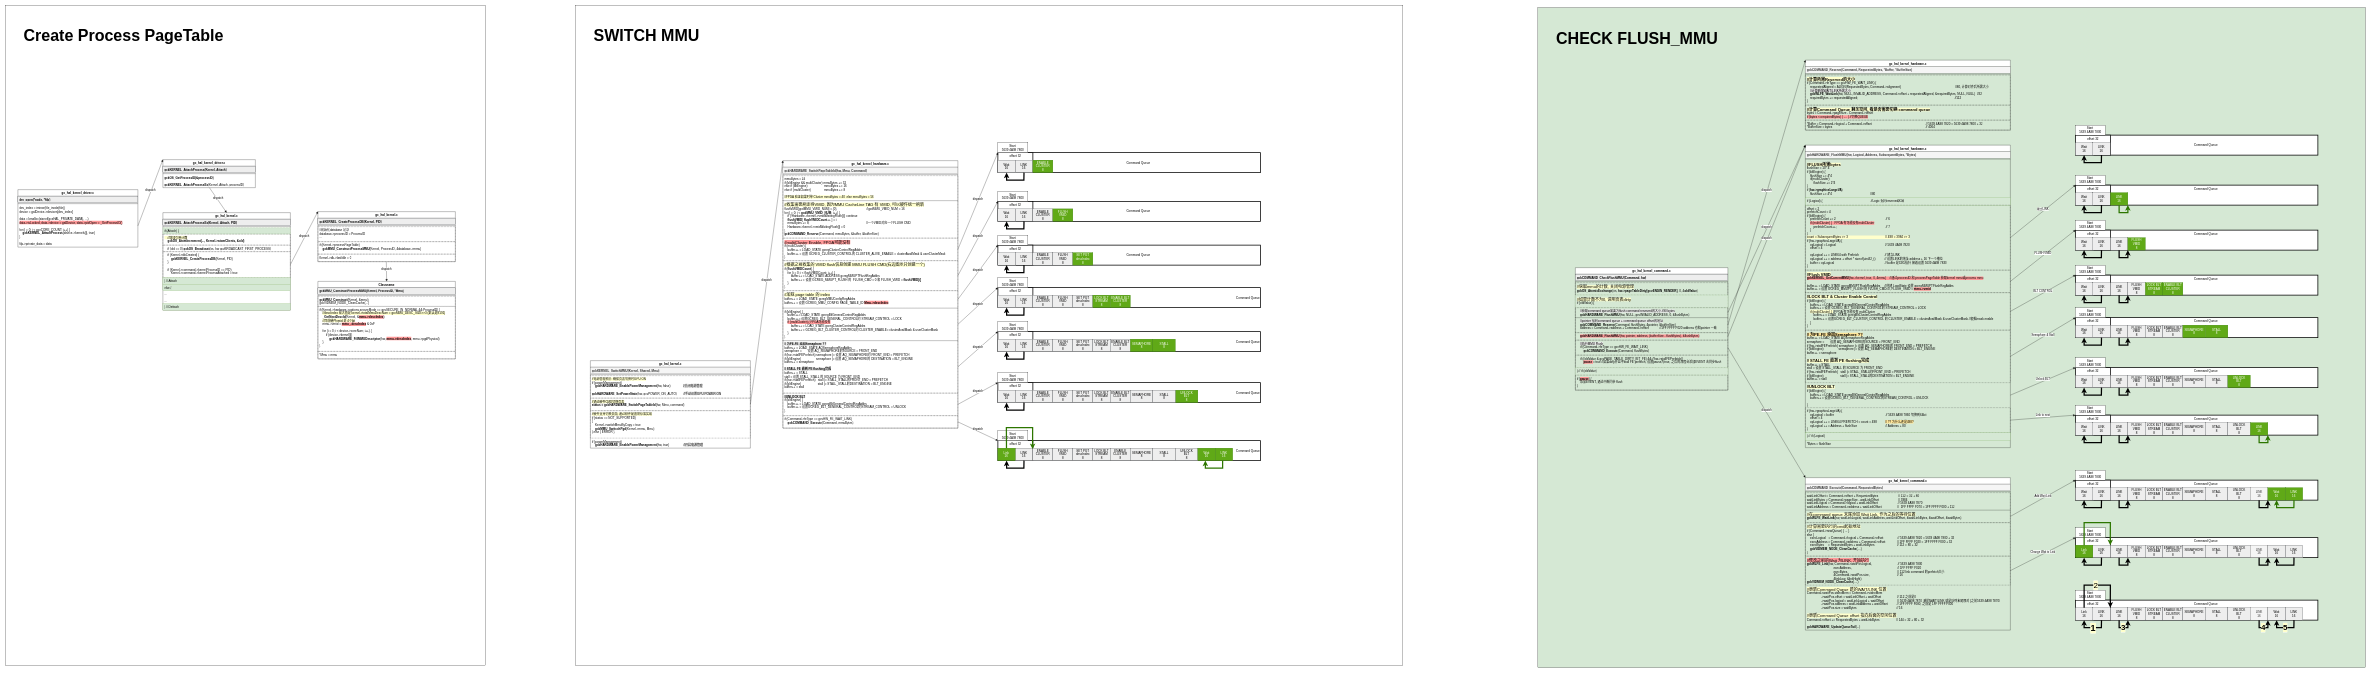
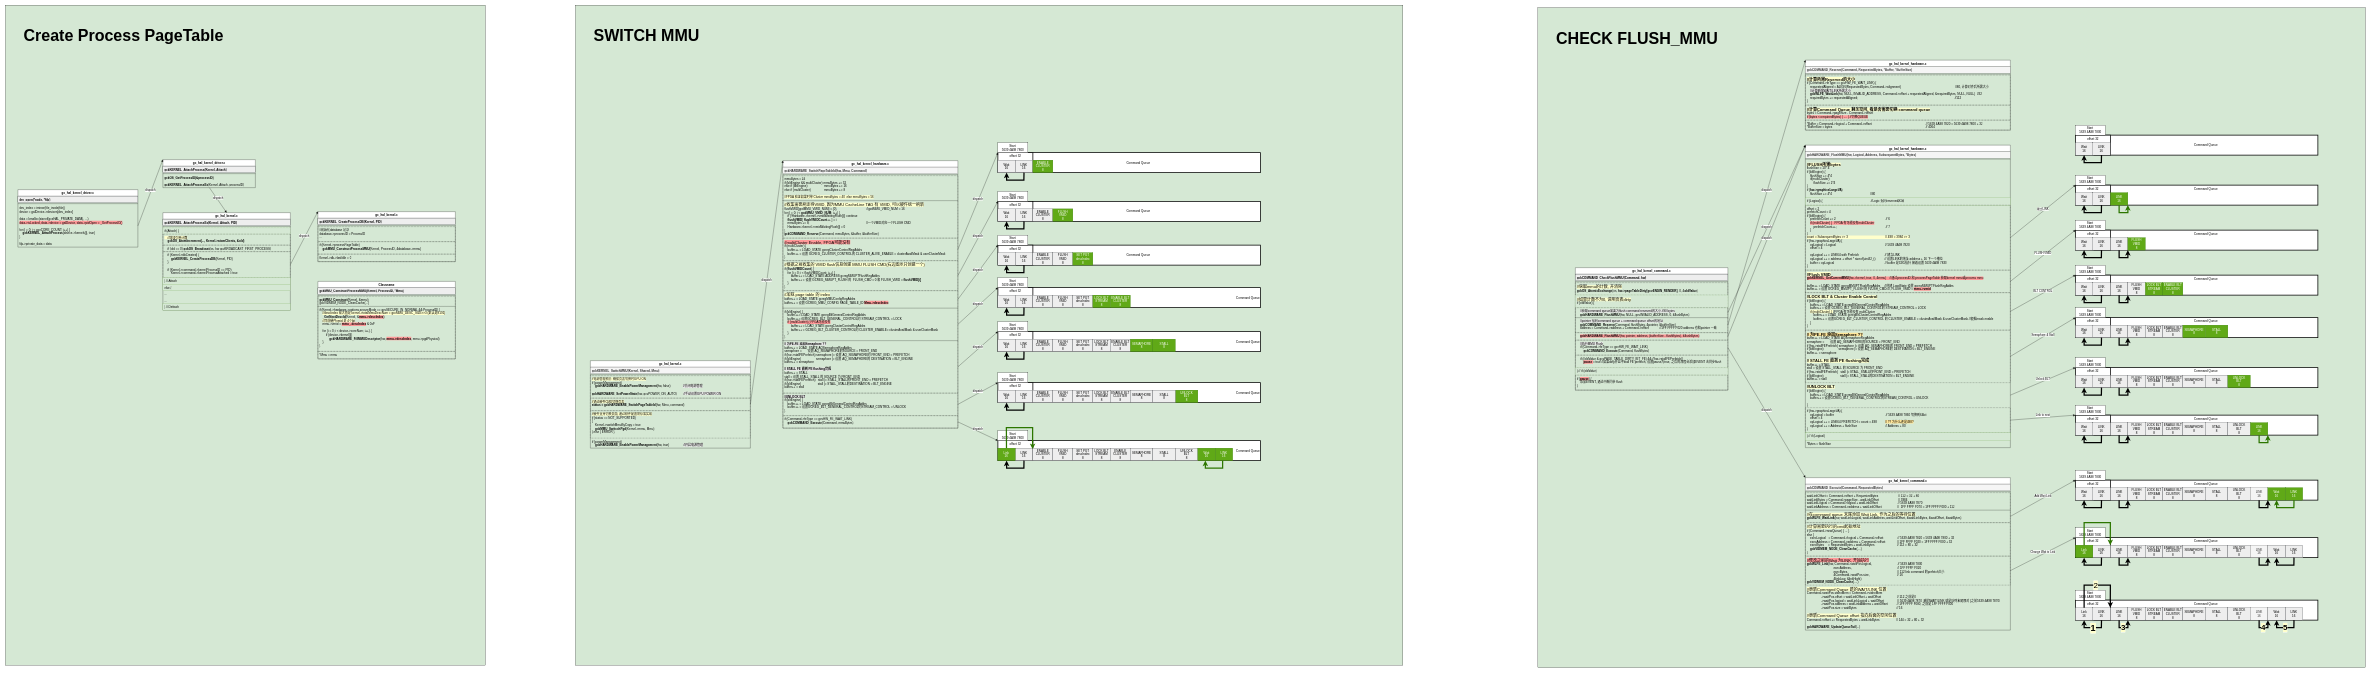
(386, 271) -> none
(1635, 288) -> (1635, 288)
(245, 335) -> (245, 335)
(989, 335) -> (989, 335)
